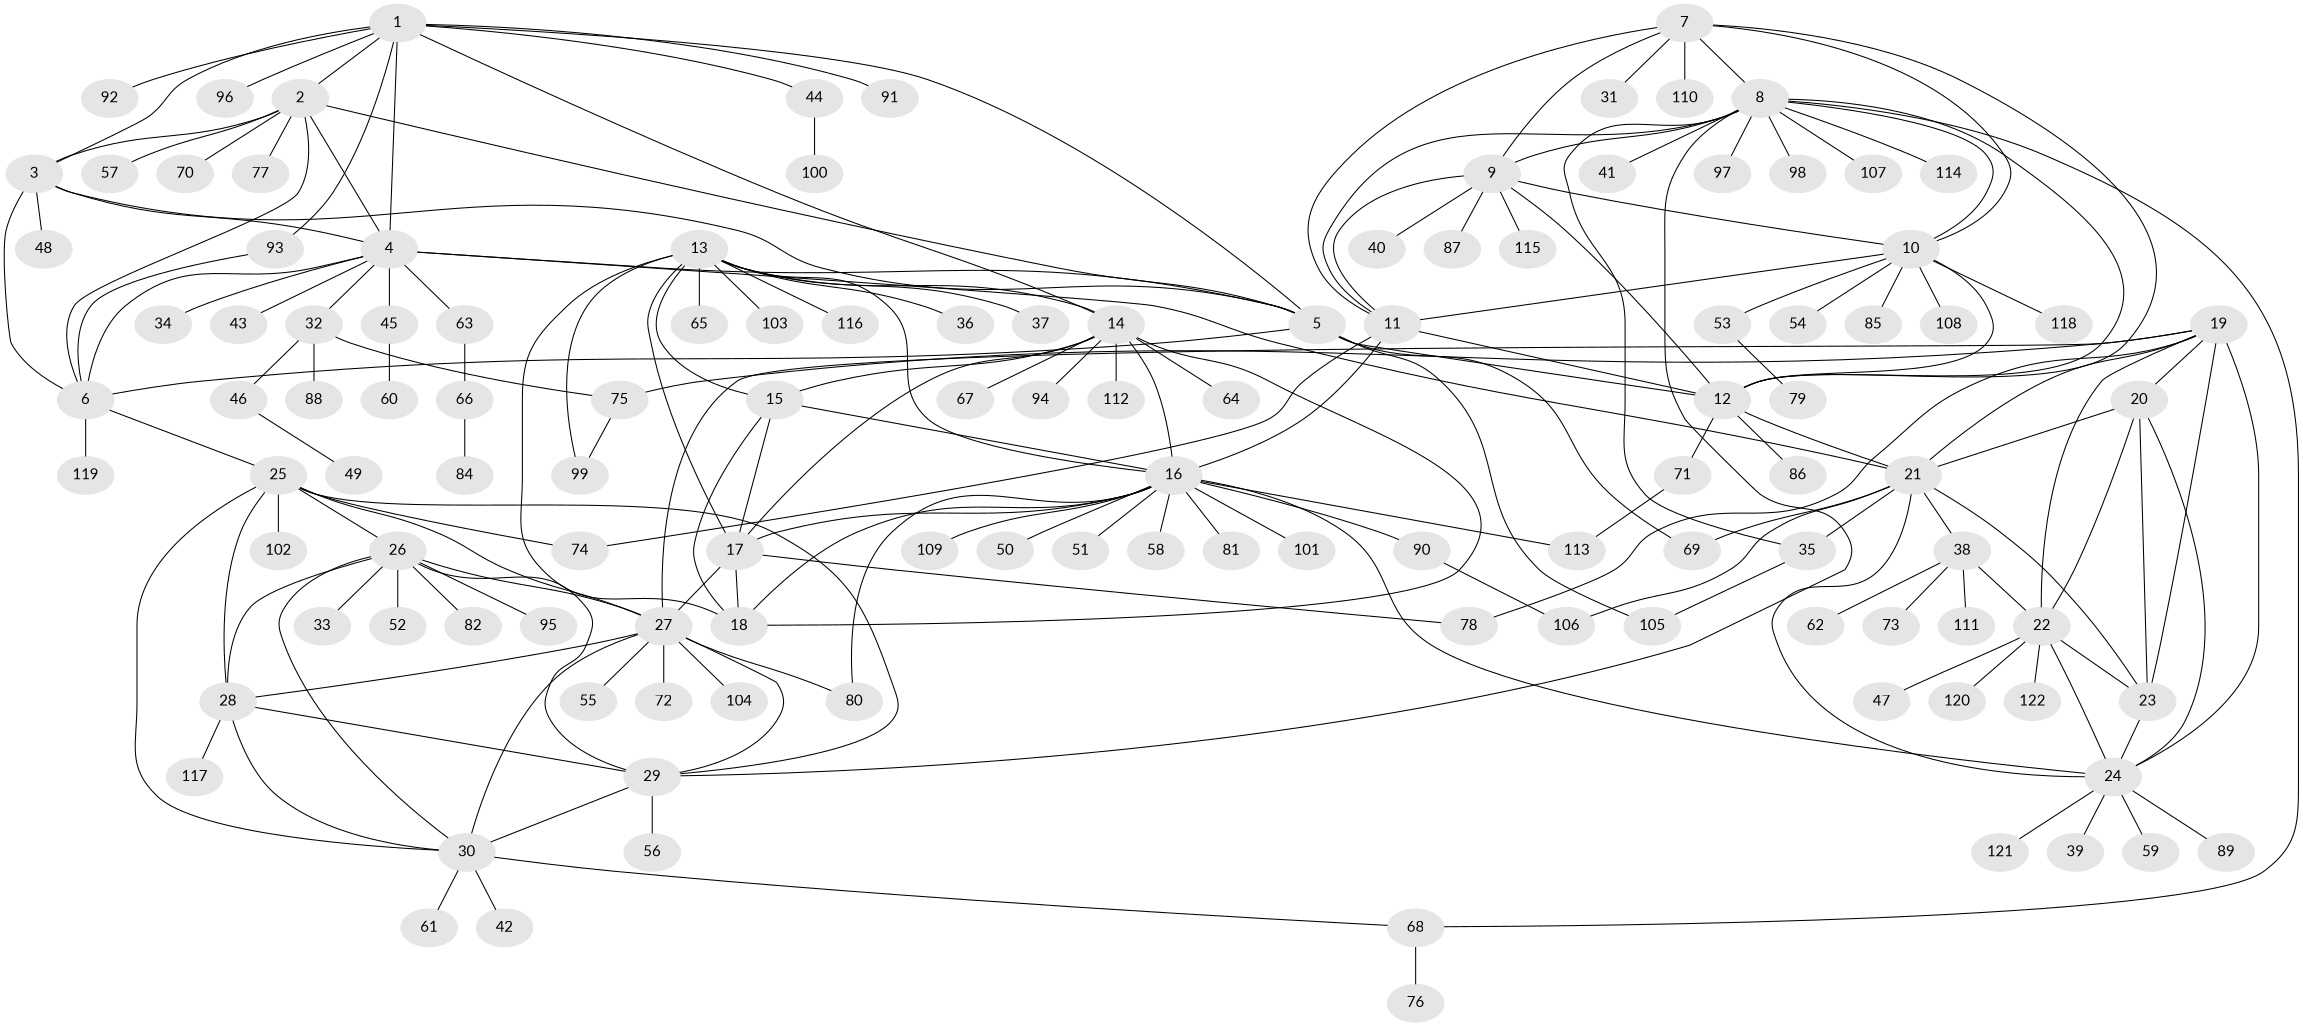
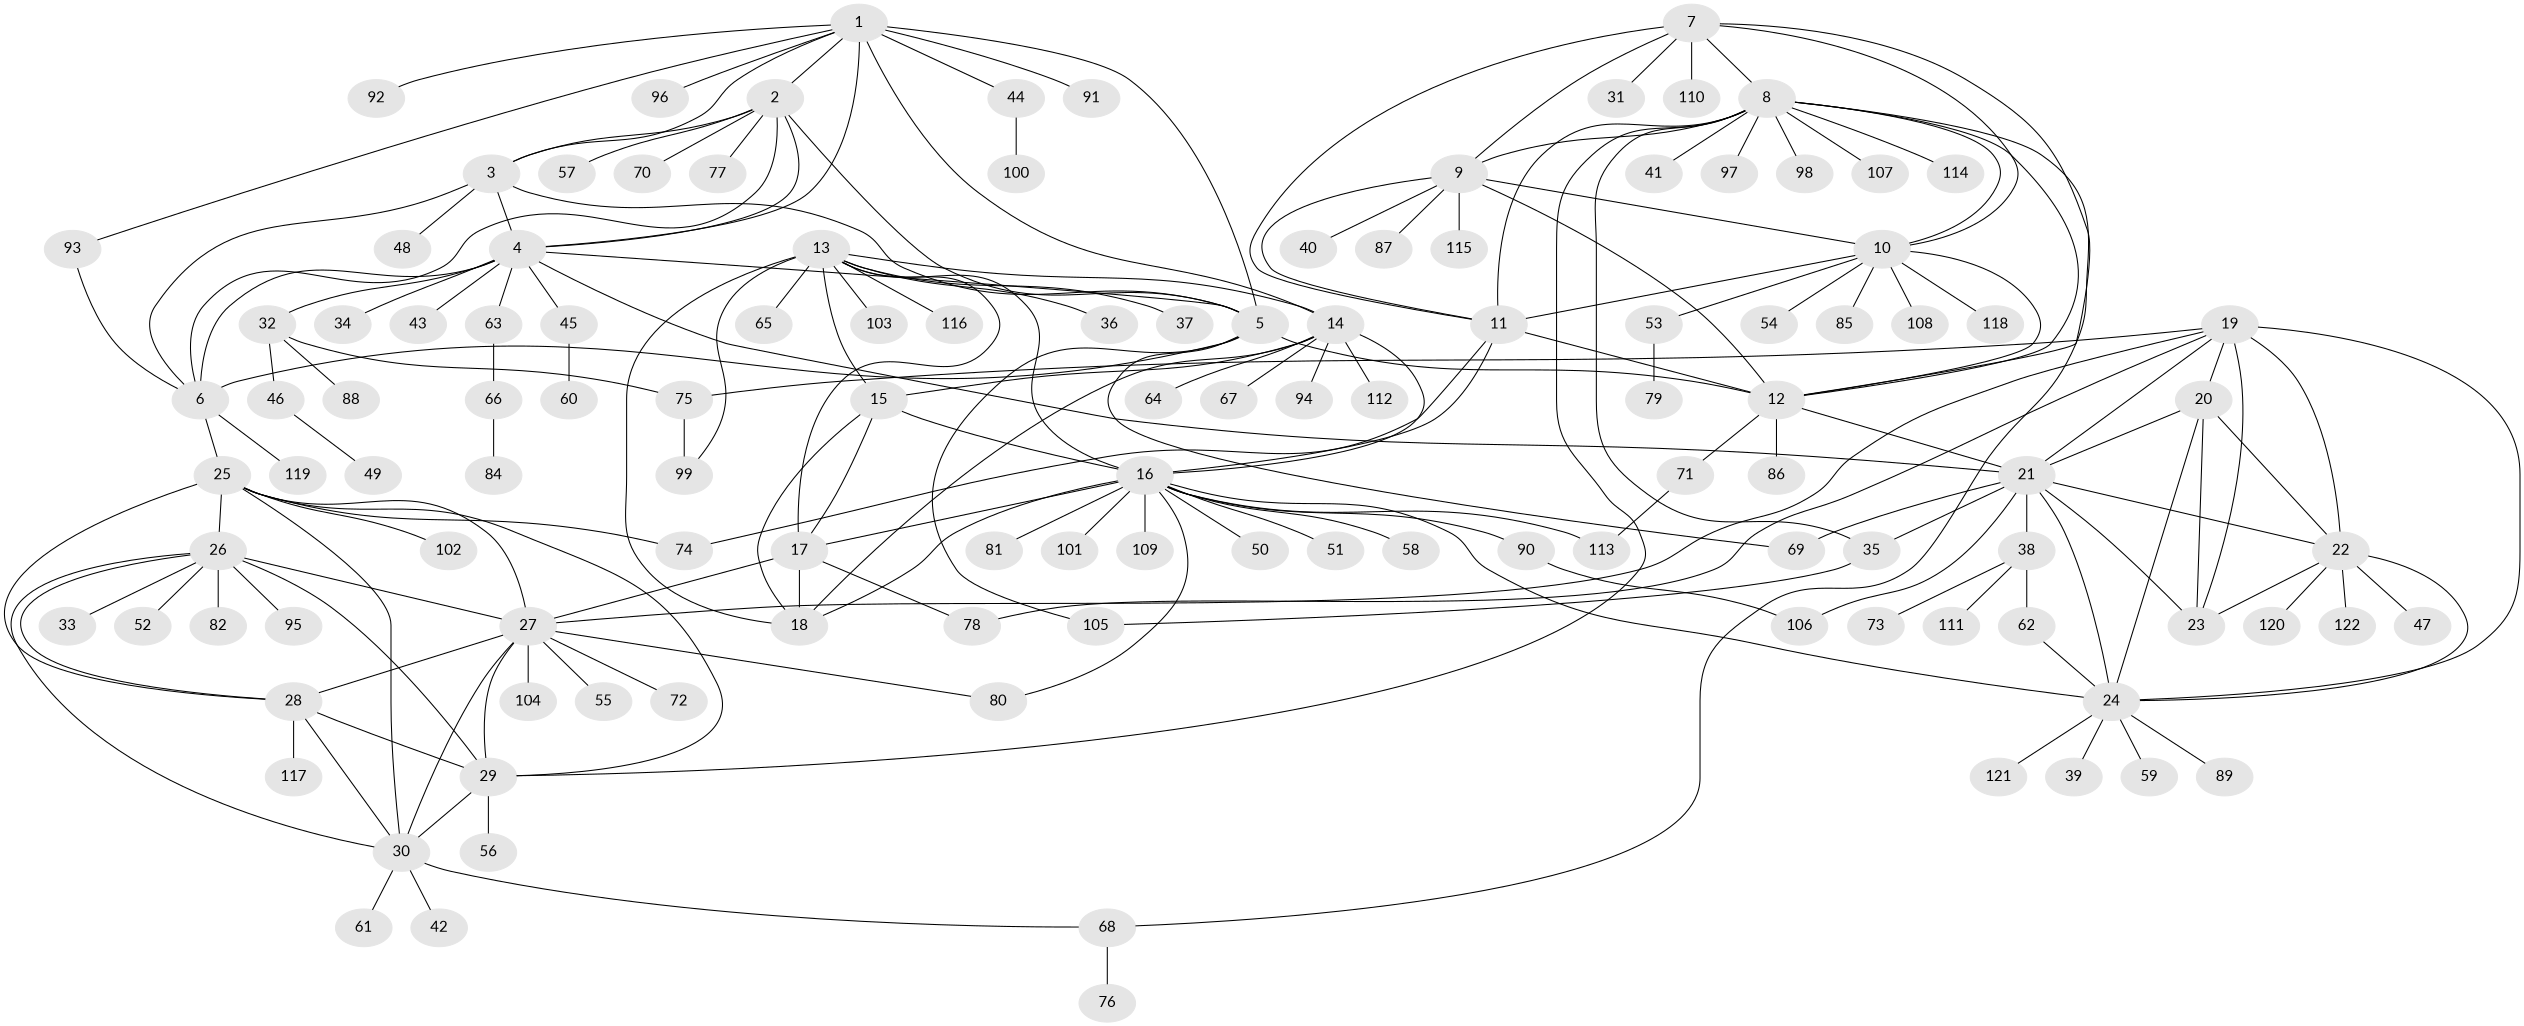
(900, 397) -> none
(2002, 589) -> (2184, 513)
(2130, 739) -> (2069, 664)
